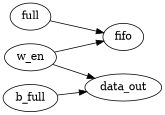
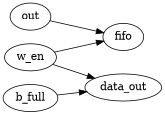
(30, 17) -> (30, 17)
